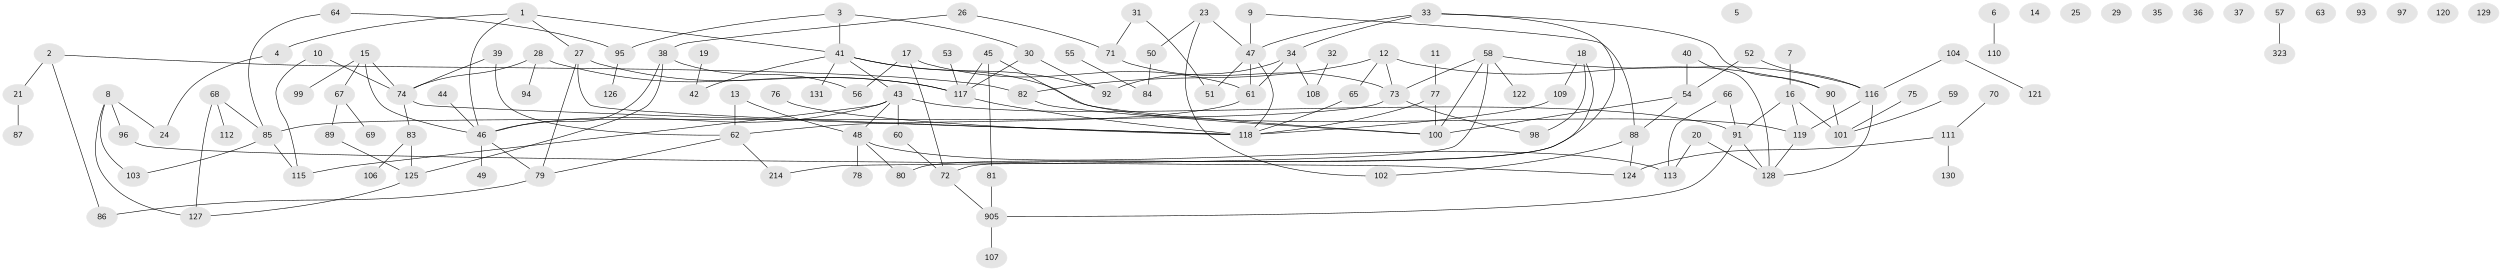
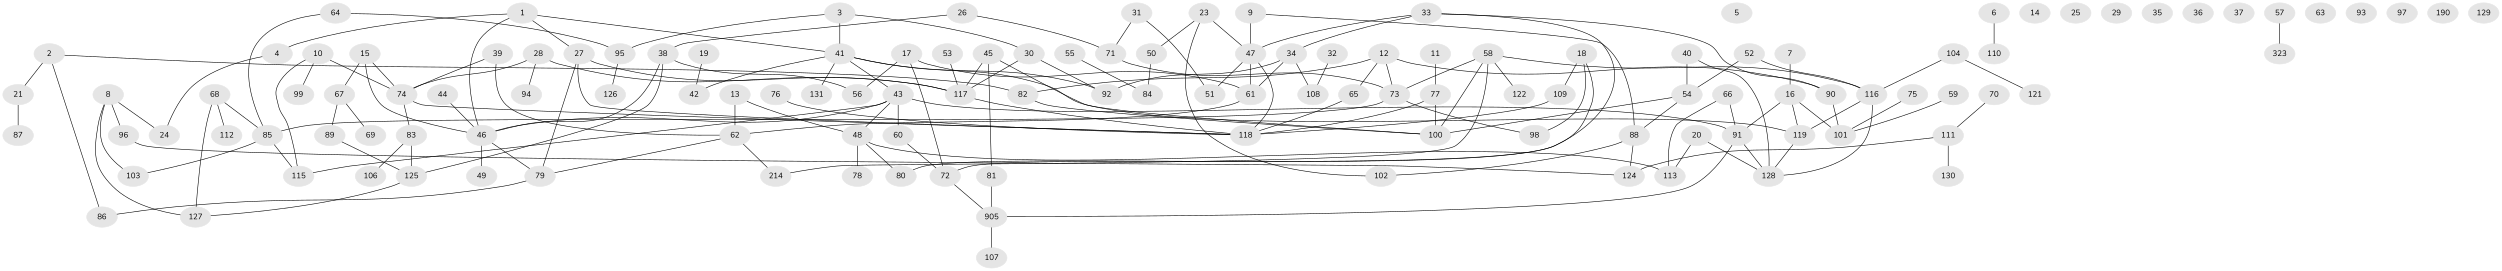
(2443, 13) -> (2443, 13)
(332, 74) -> (308, 74)
